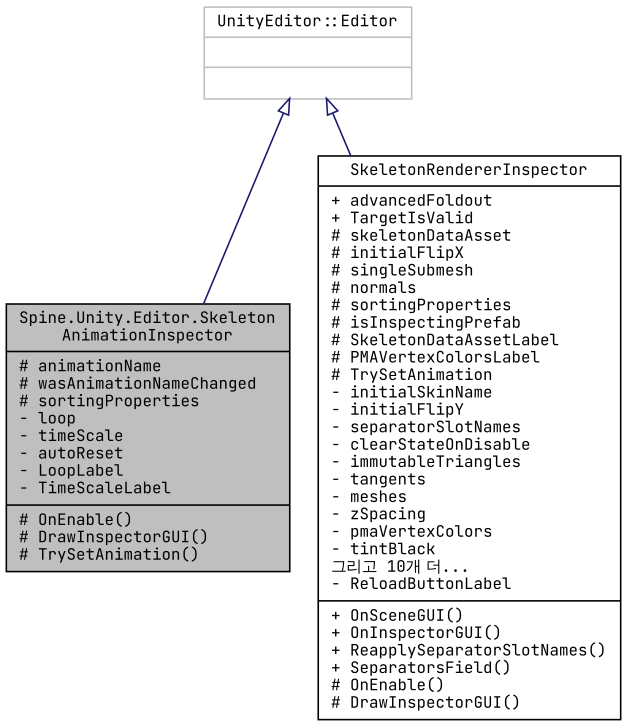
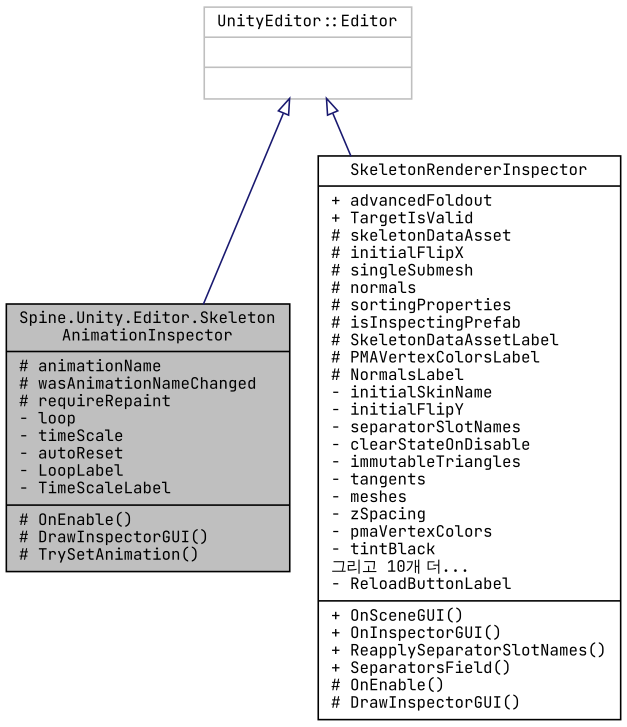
(412, 375) -> (398, 375)
(110, 401) -> (96, 401)
